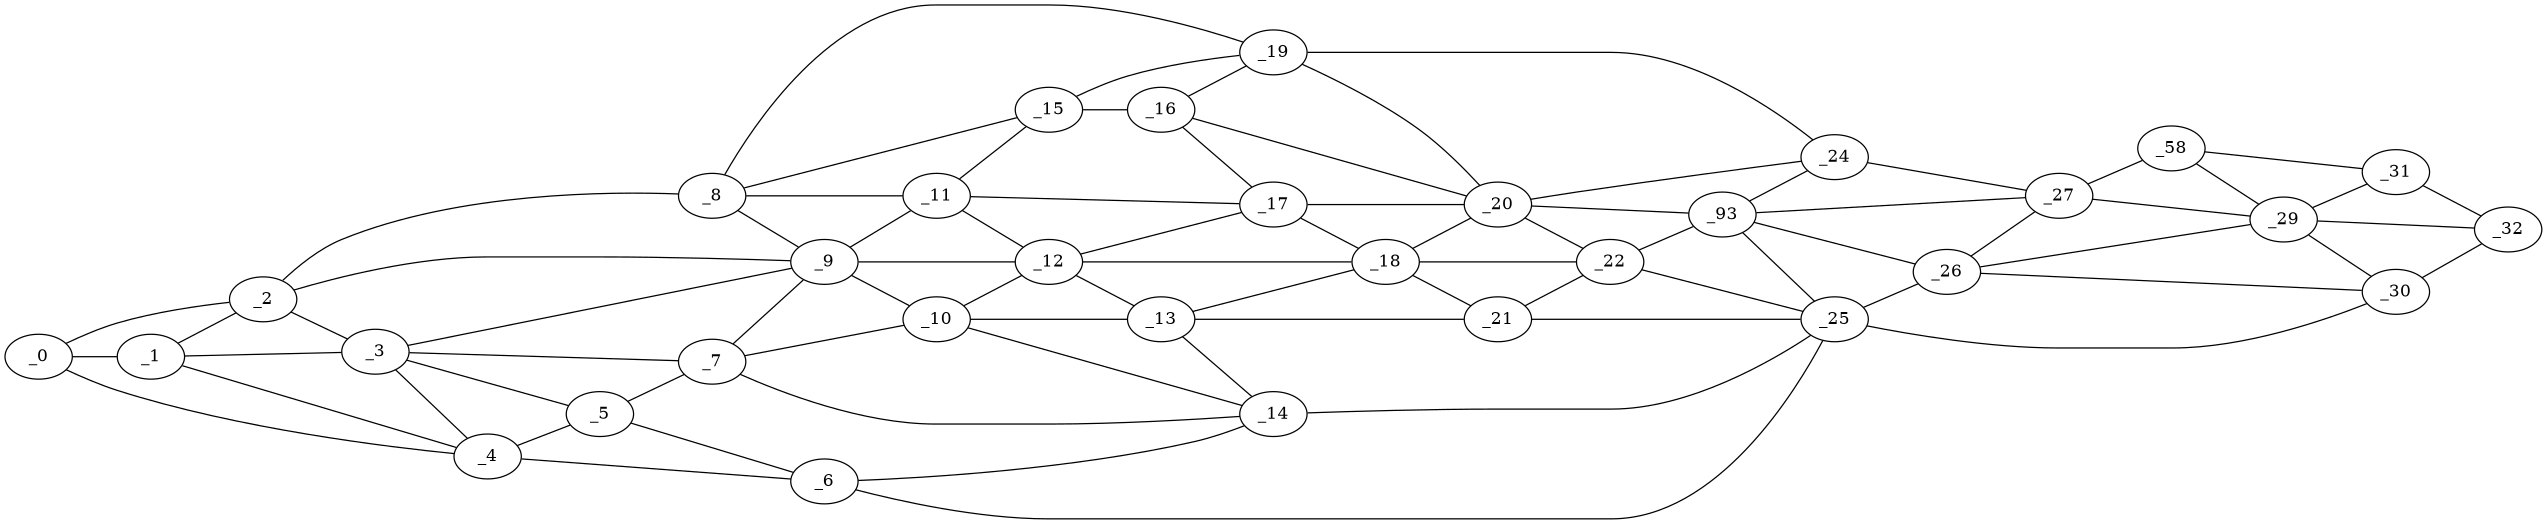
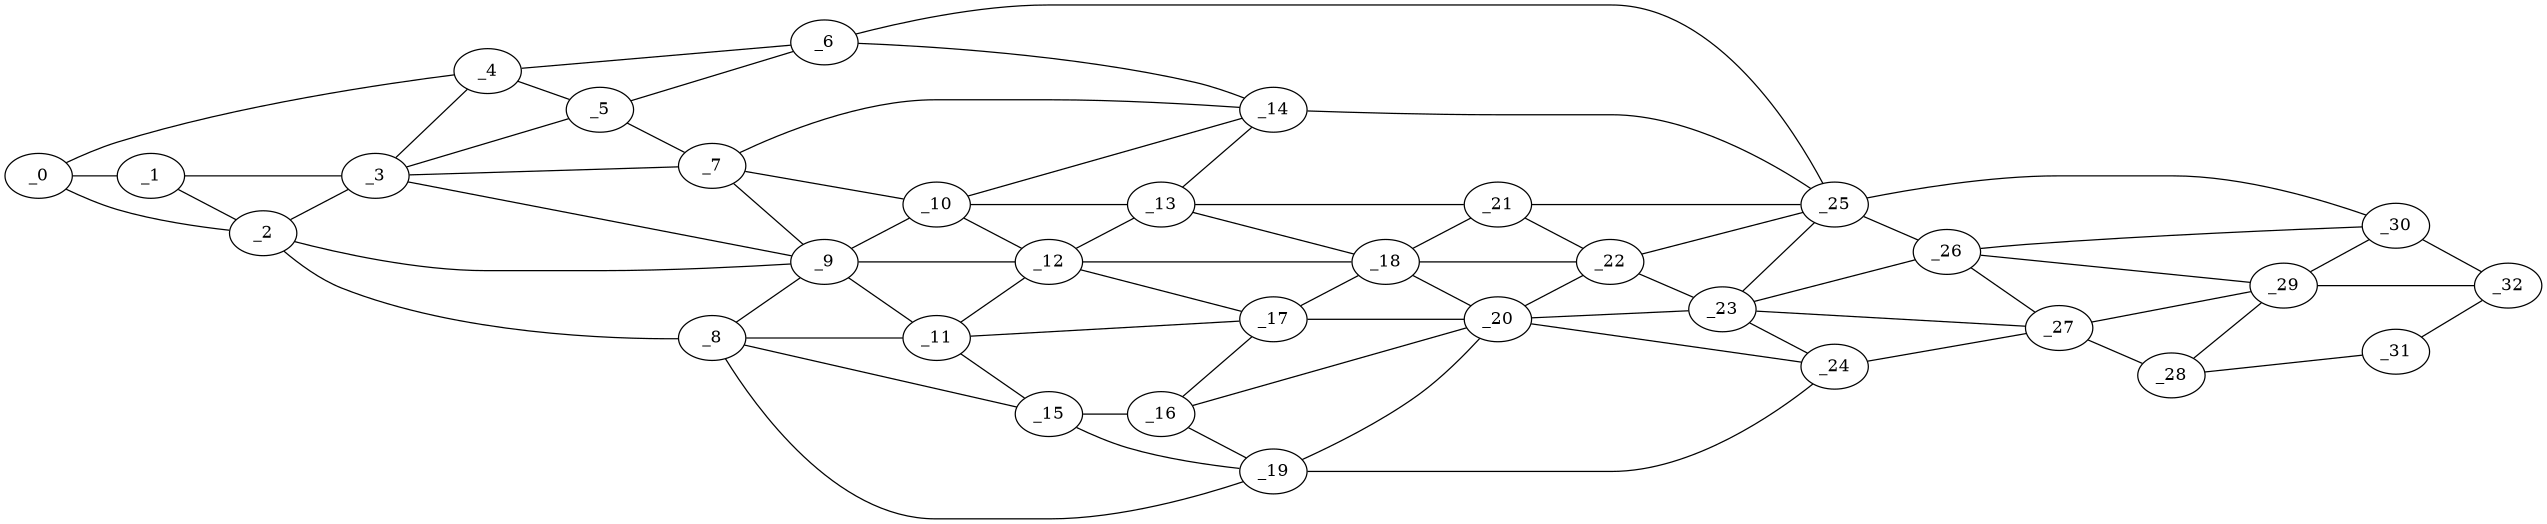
(2171, 148) -> (2171, 375)
(2340, 196) -> none
(1722, 215) -> (1722, 309)
(319, 407) -> none
